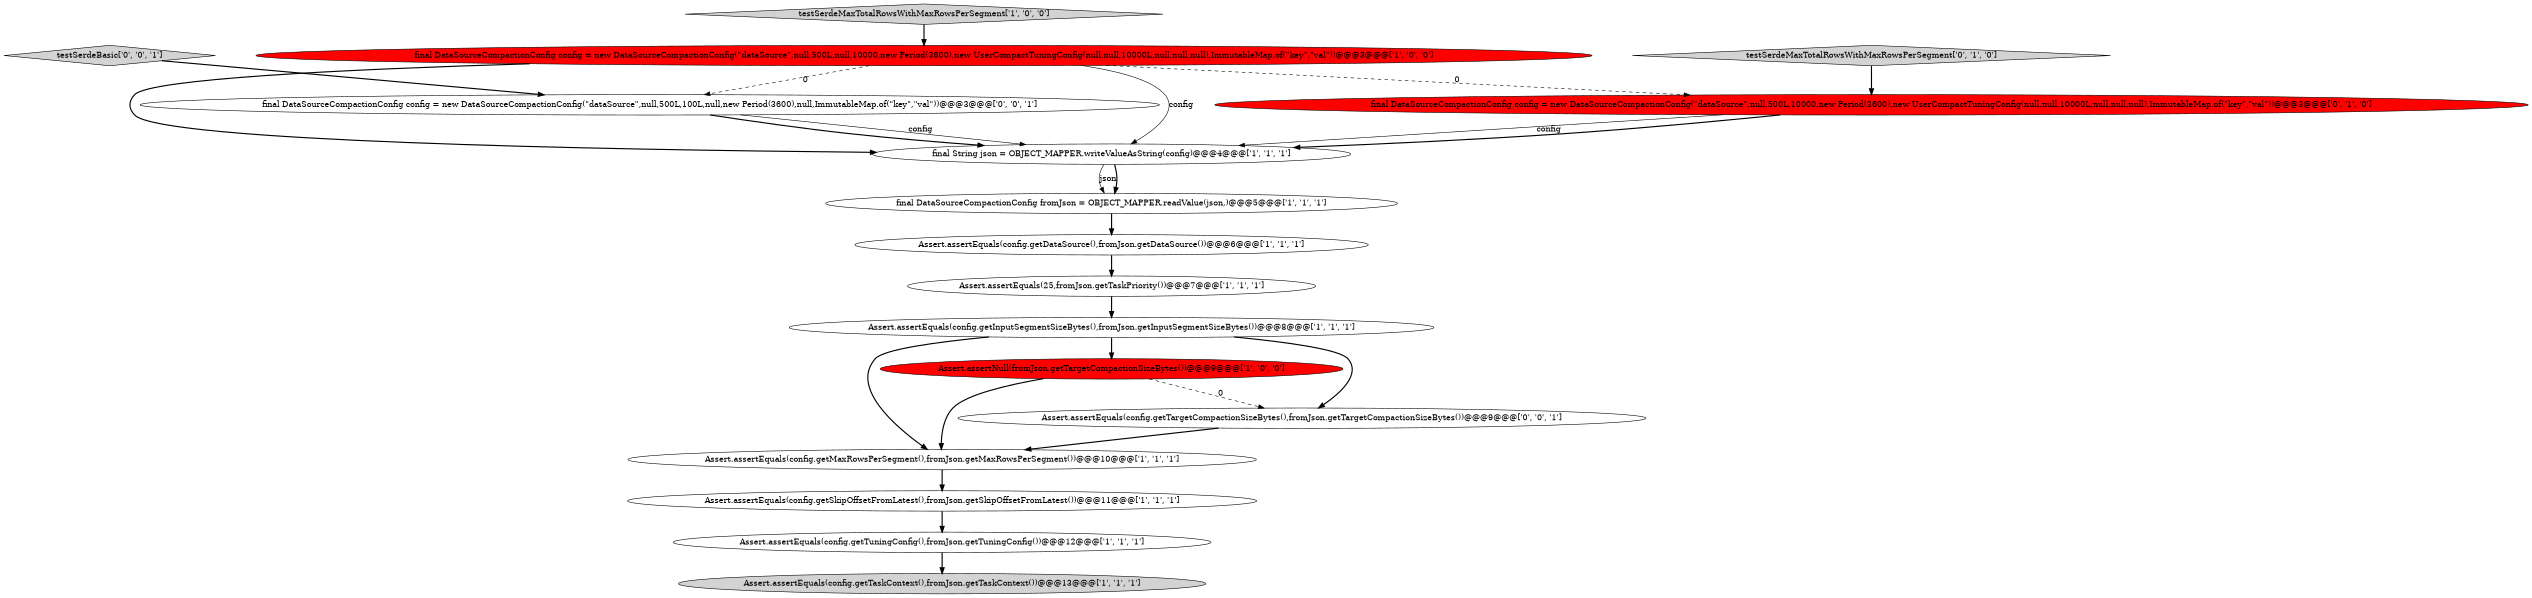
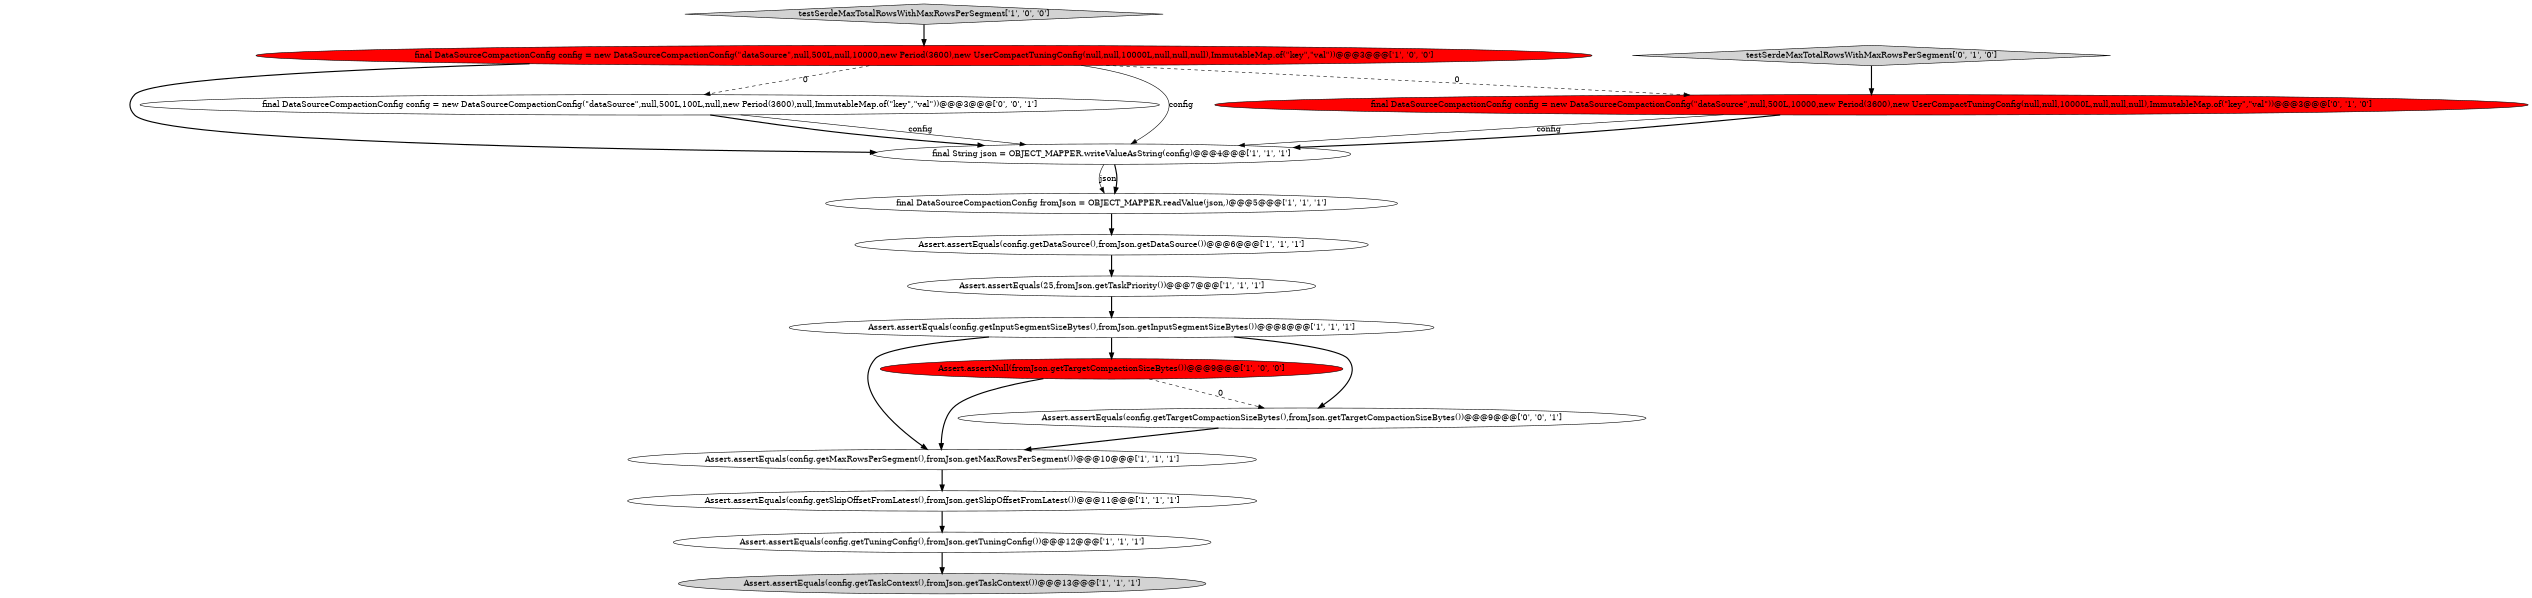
(110, 56) -> none
